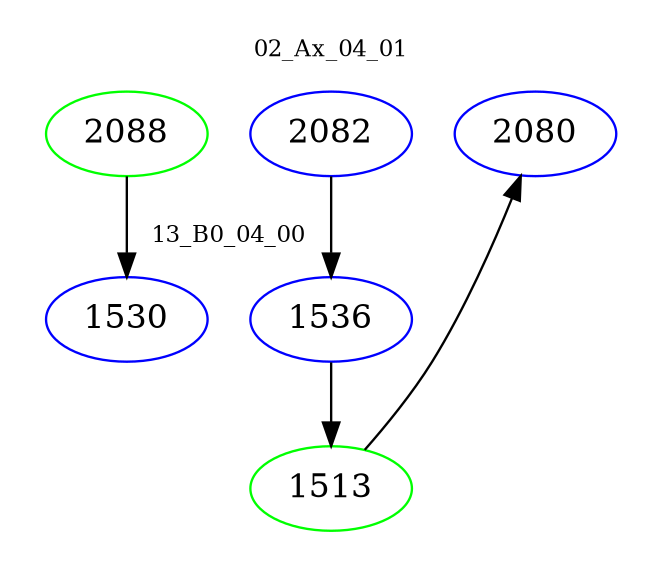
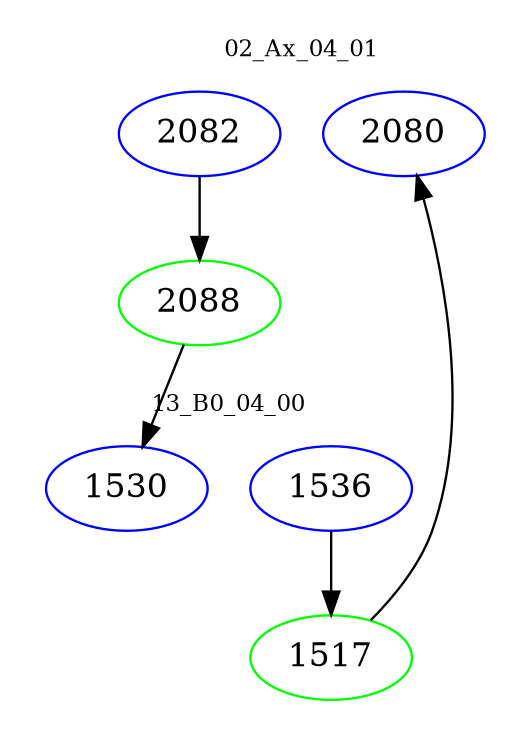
(331, 228) -> (200, 207)
(331, 489) -> (331, 658)
